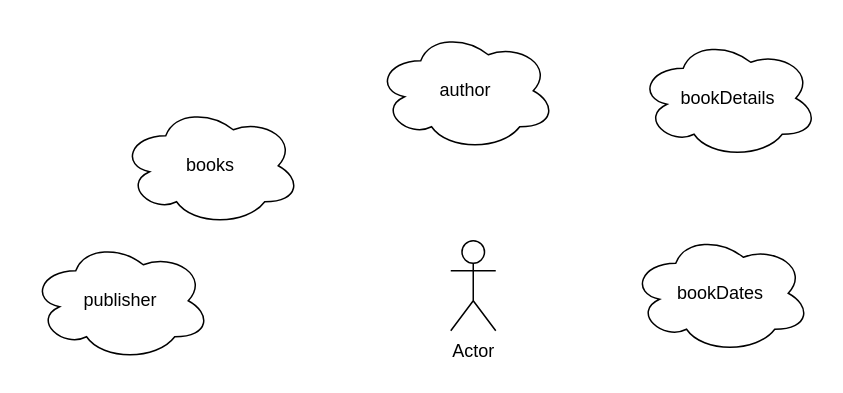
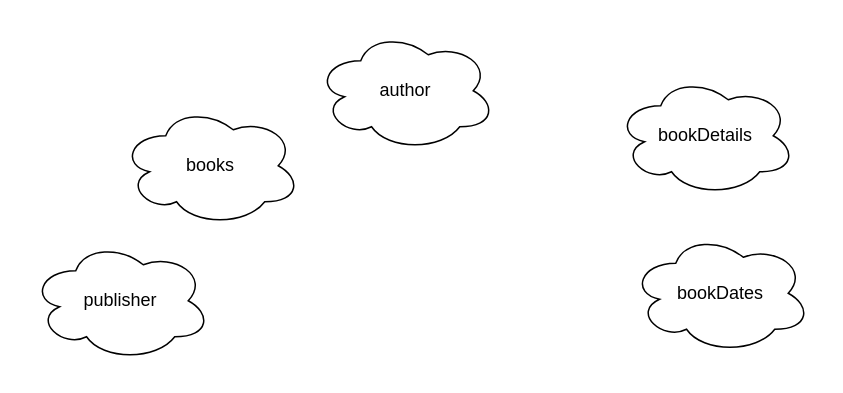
(466, 91) -> (406, 91)
(728, 98) -> (706, 136)
(473, 286) -> none
